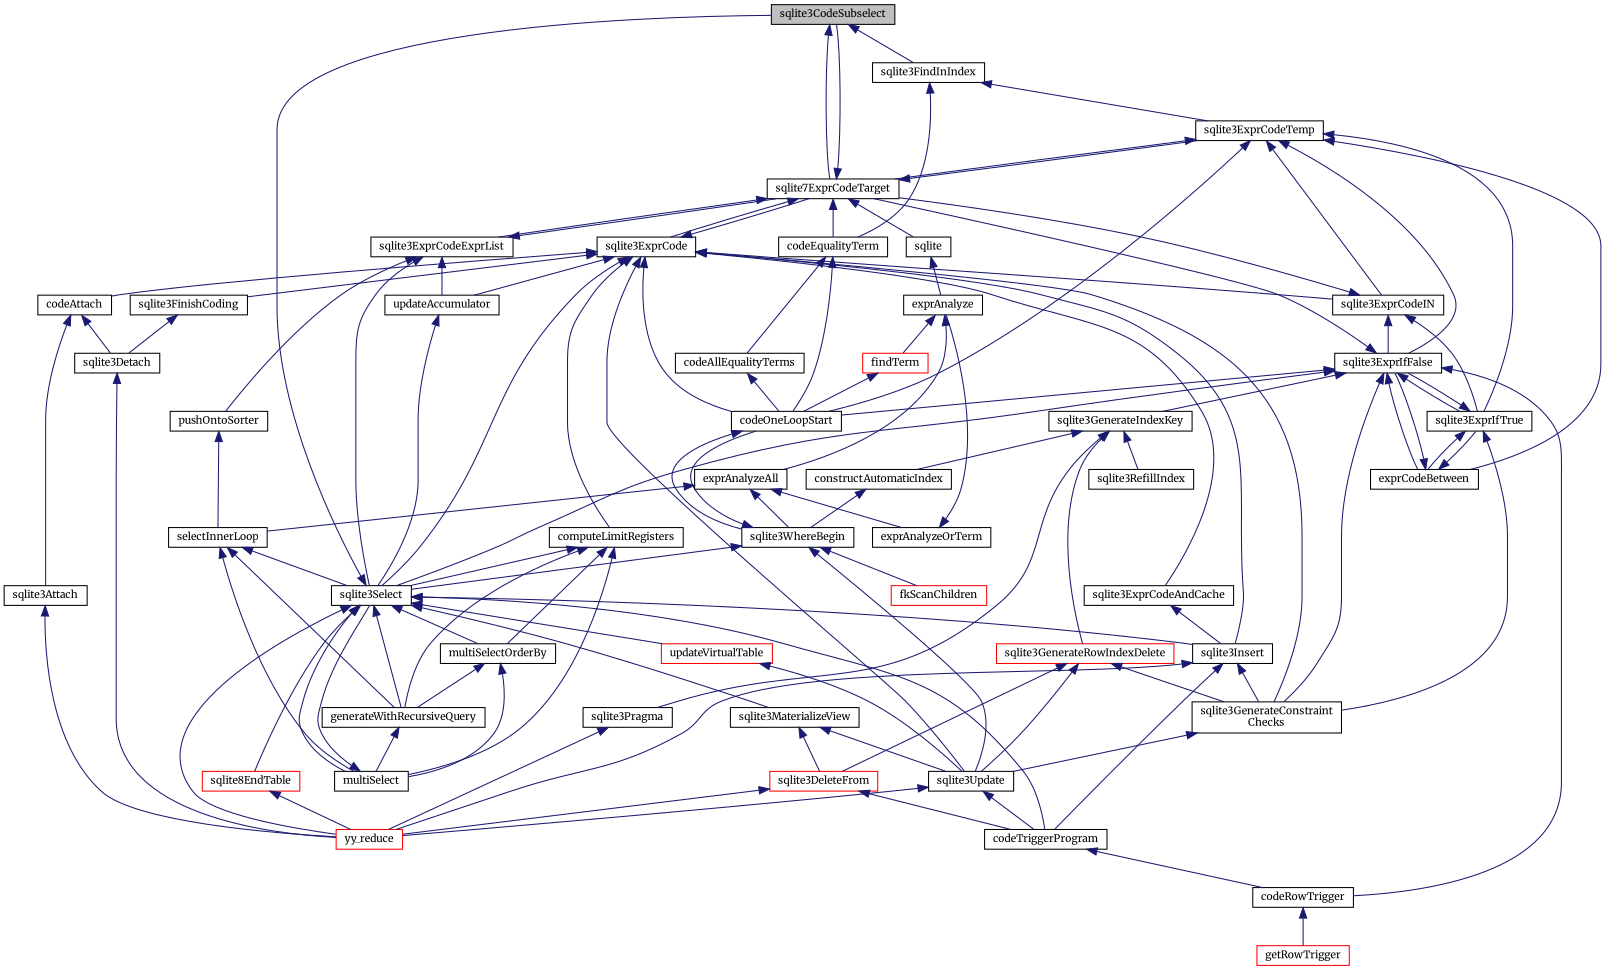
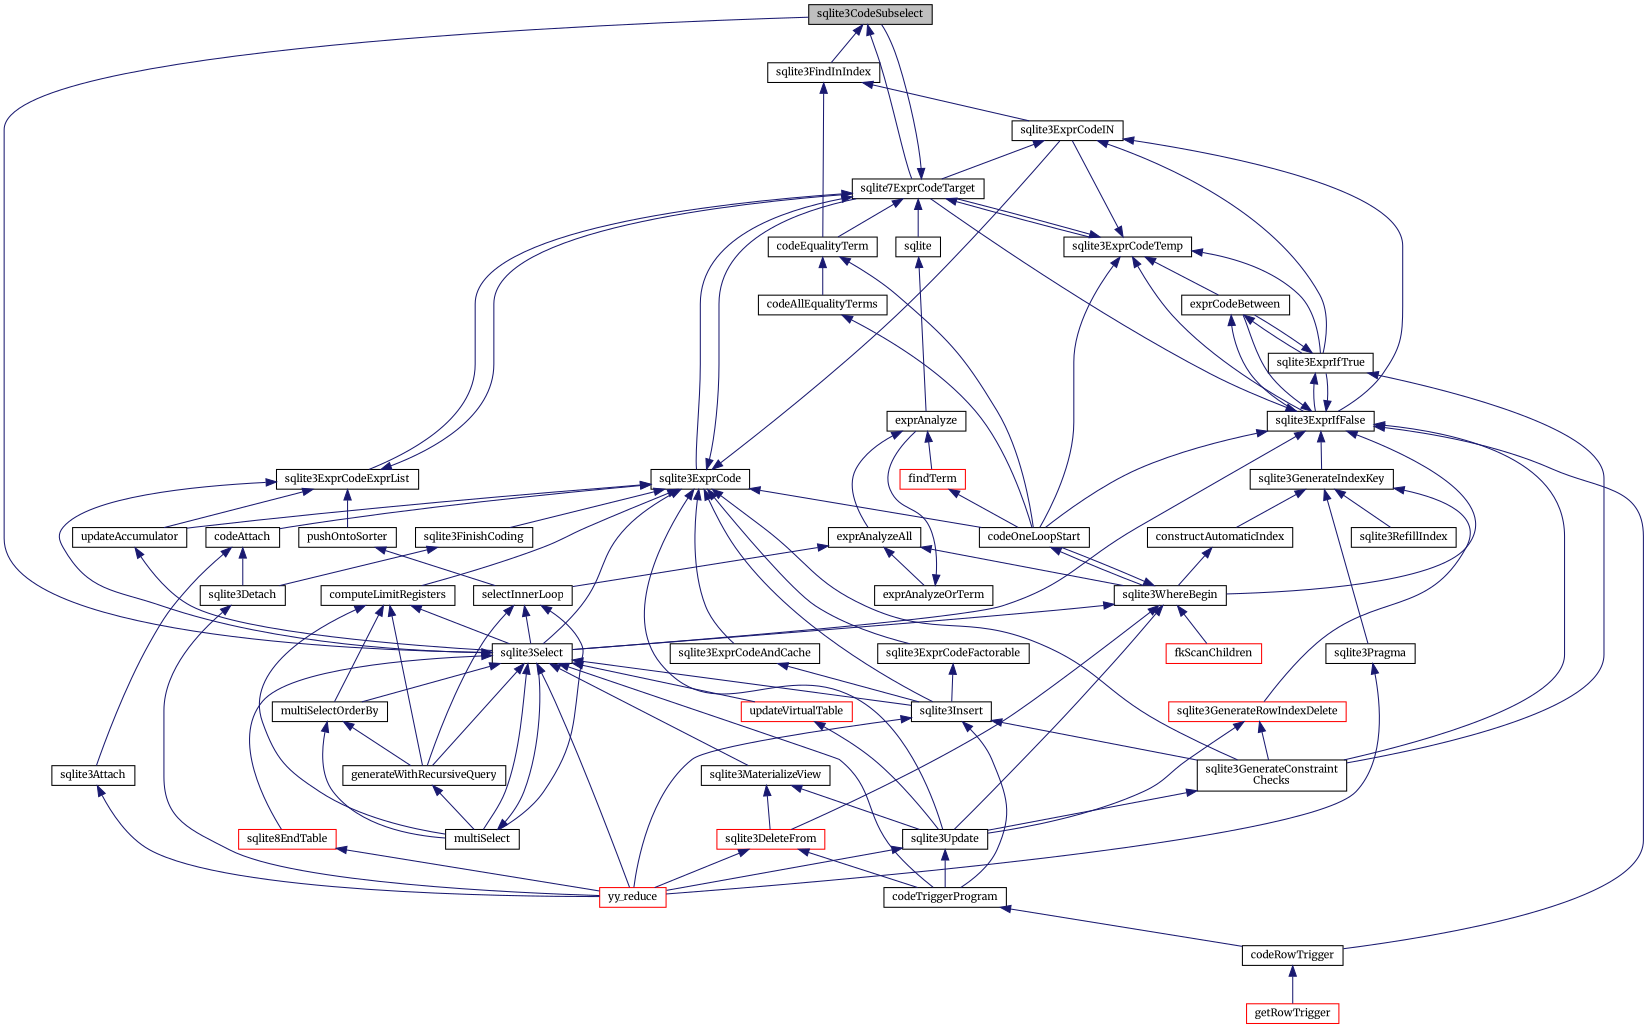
(1099, 103) -> (951, 103)
none -> (1438, 565)
none -> (953, 654)
(950, 720) -> (989, 730)
